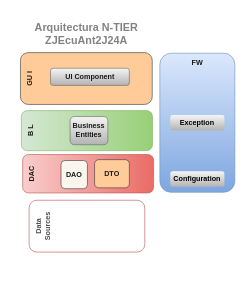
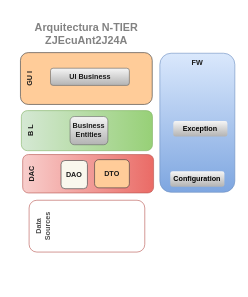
(90, 77) -> (90, 77)
(197, 123) -> (200, 129)
